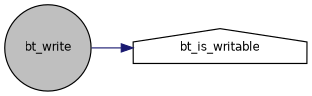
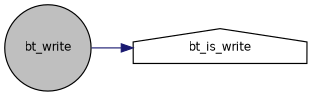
(220, 48) -> (220, 48)
